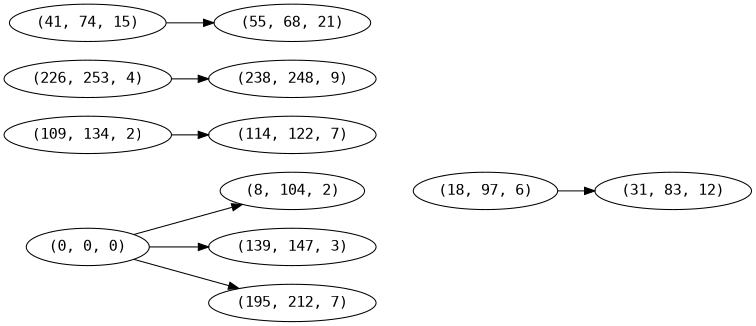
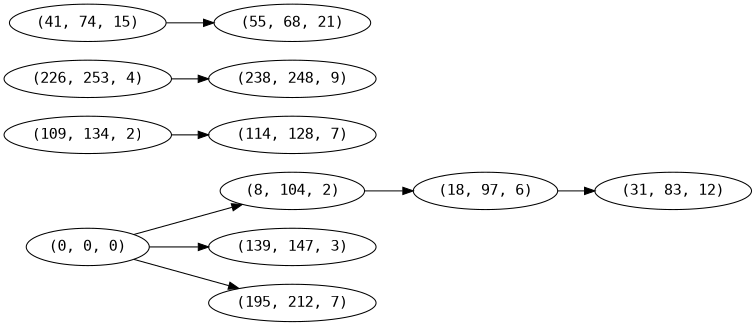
(292, 135) -> (292, 135)
none -> (384, 191)
